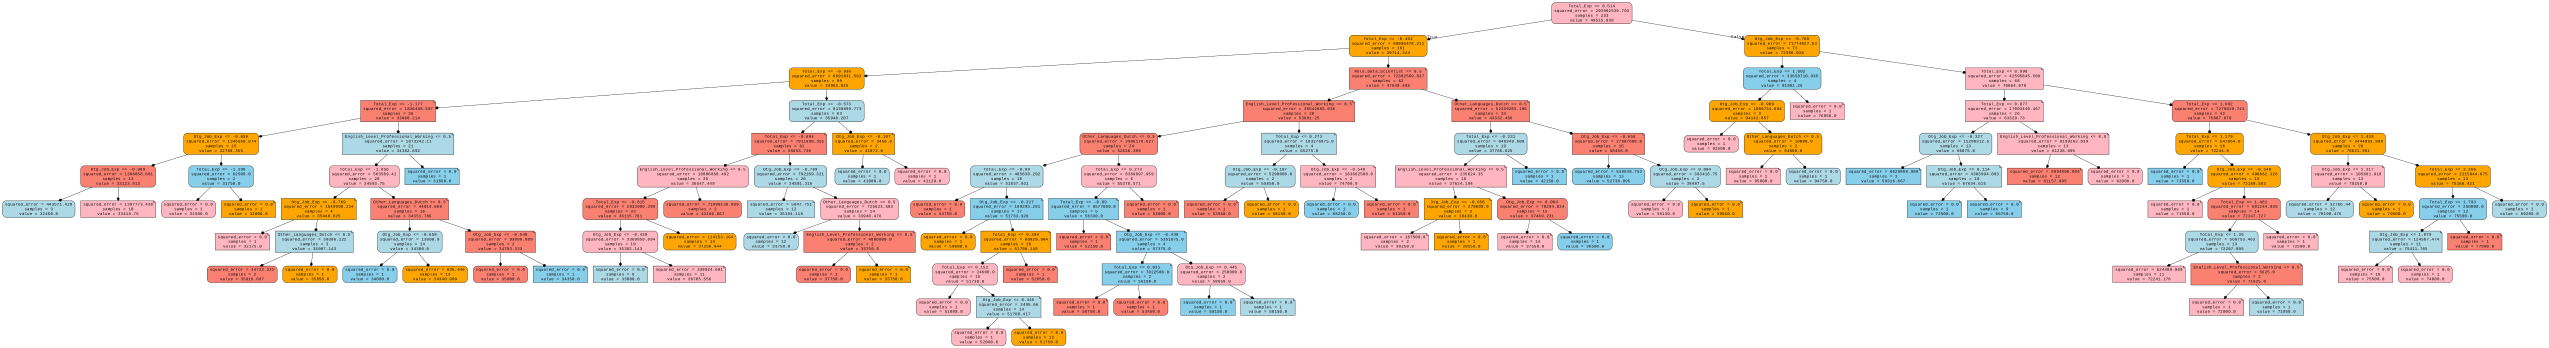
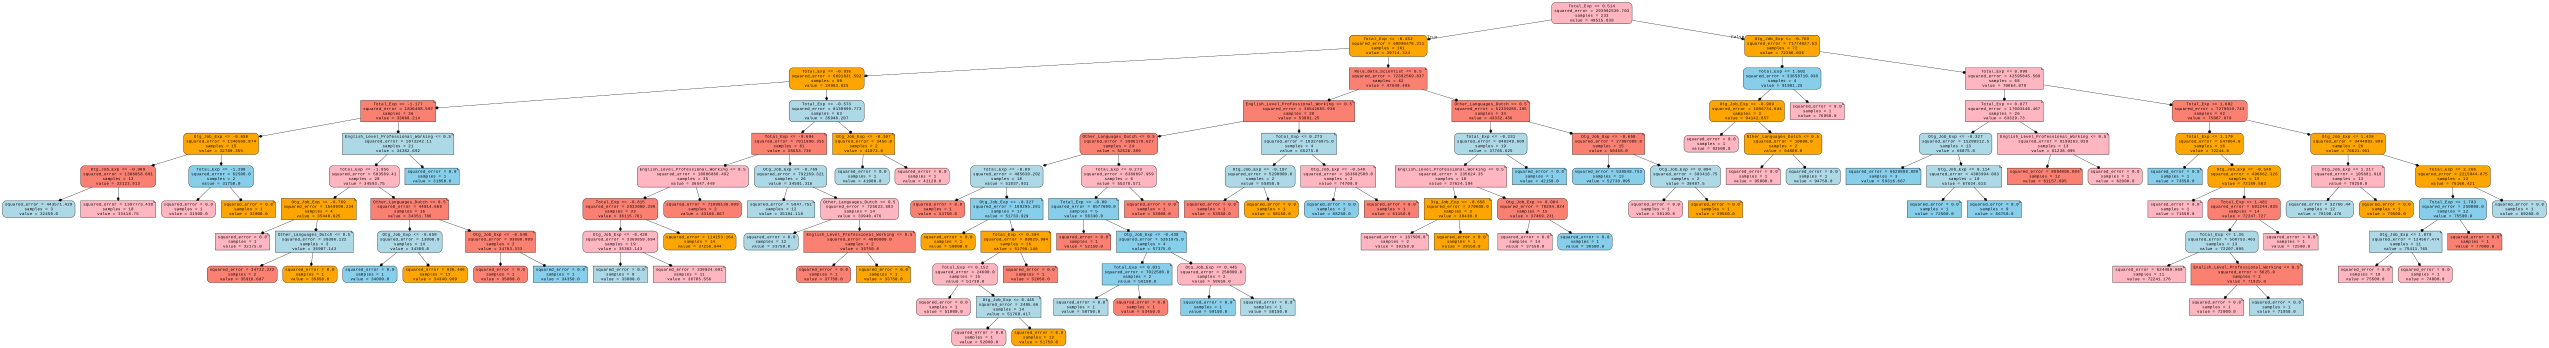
(1081, 307) -> (1081, 307)
